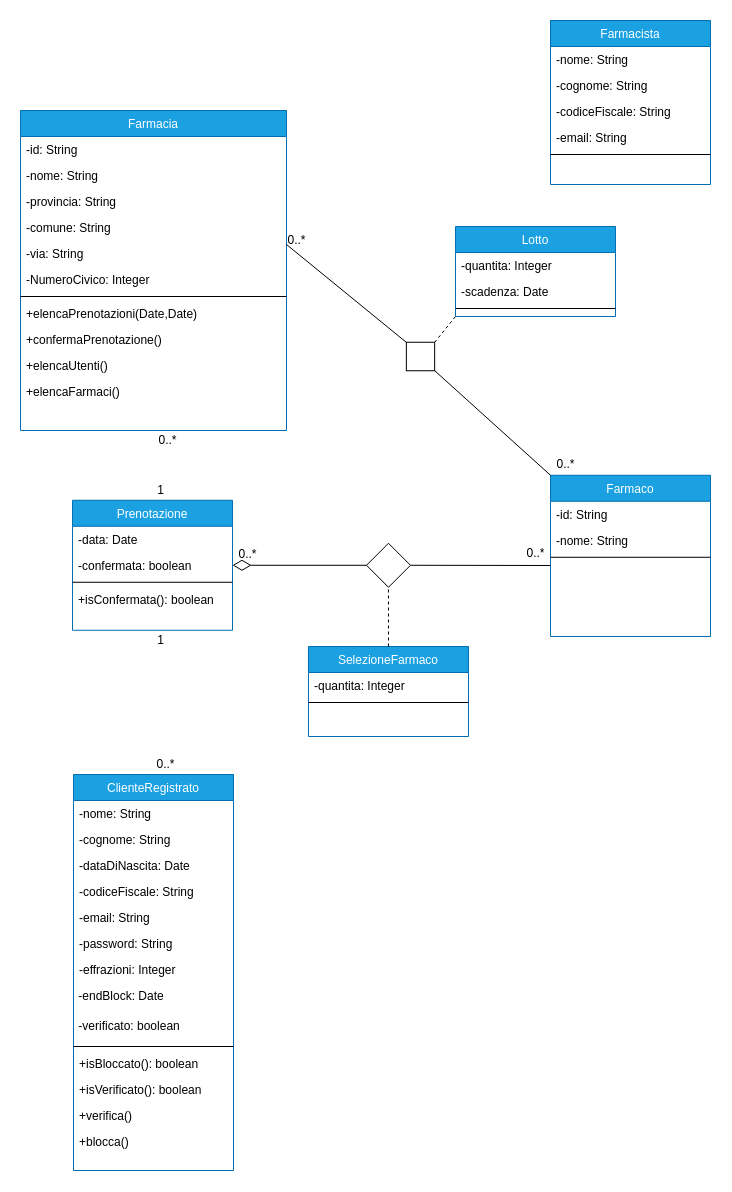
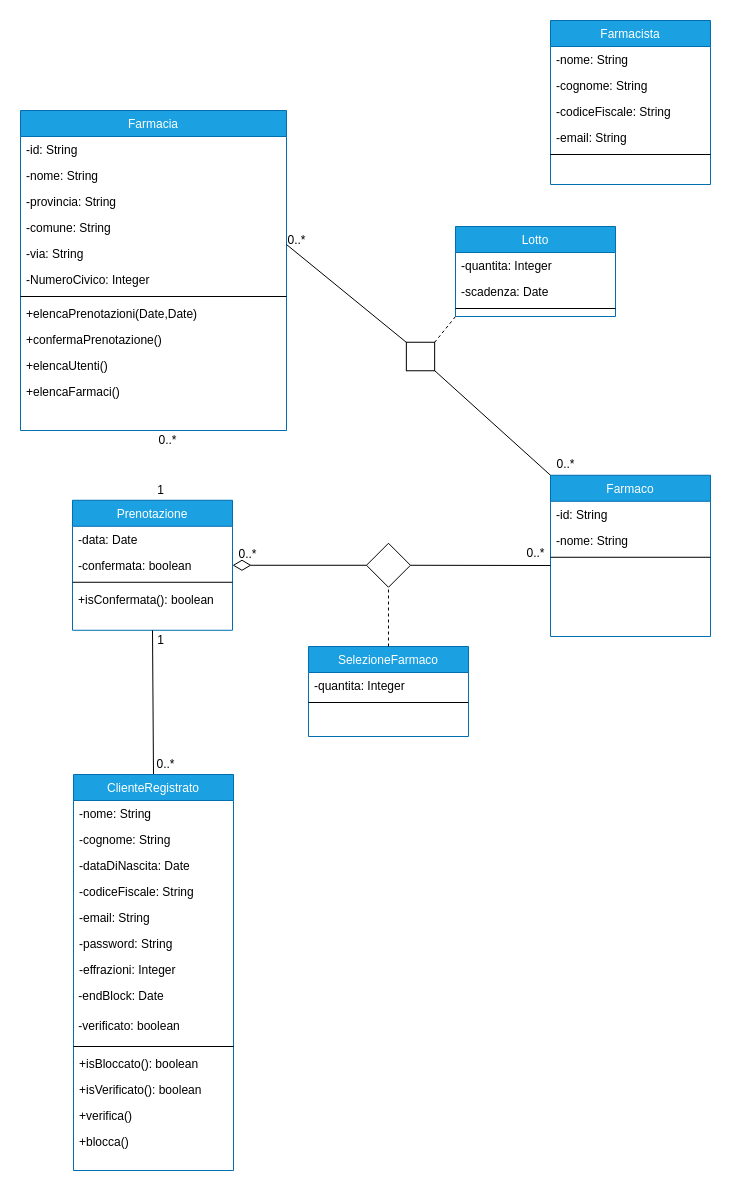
none -> (153, 703)
